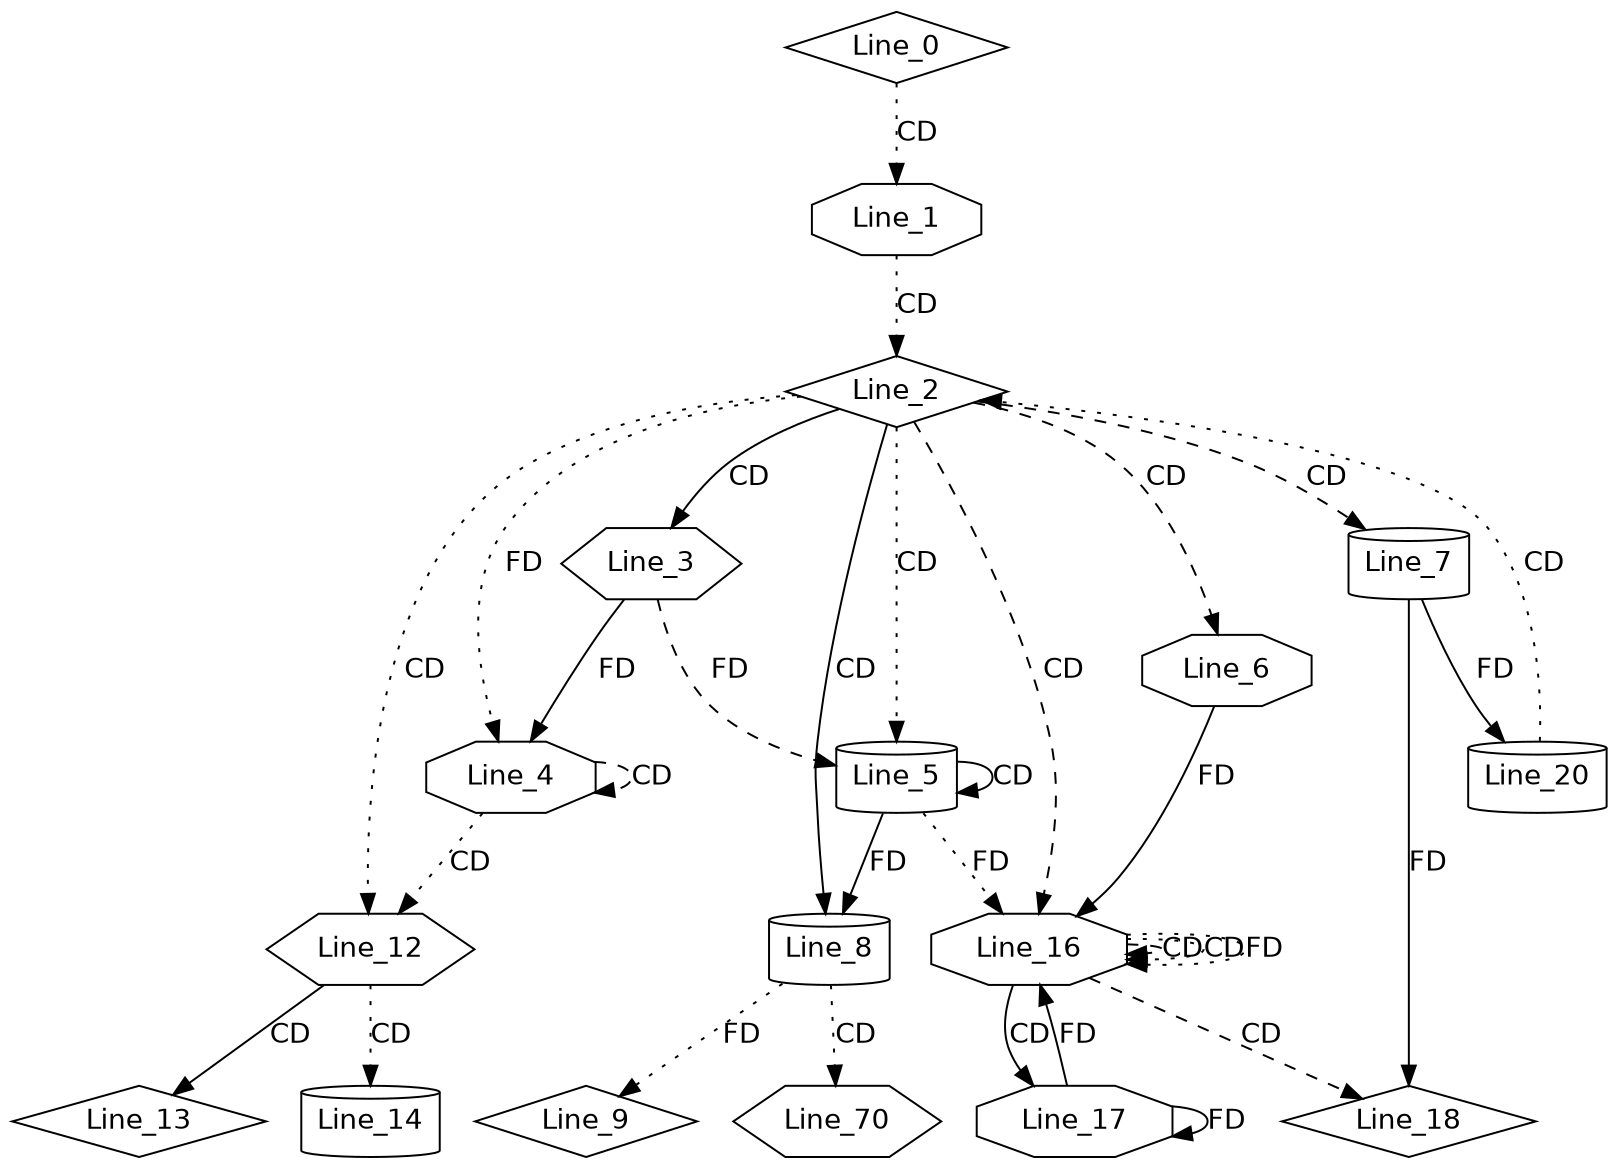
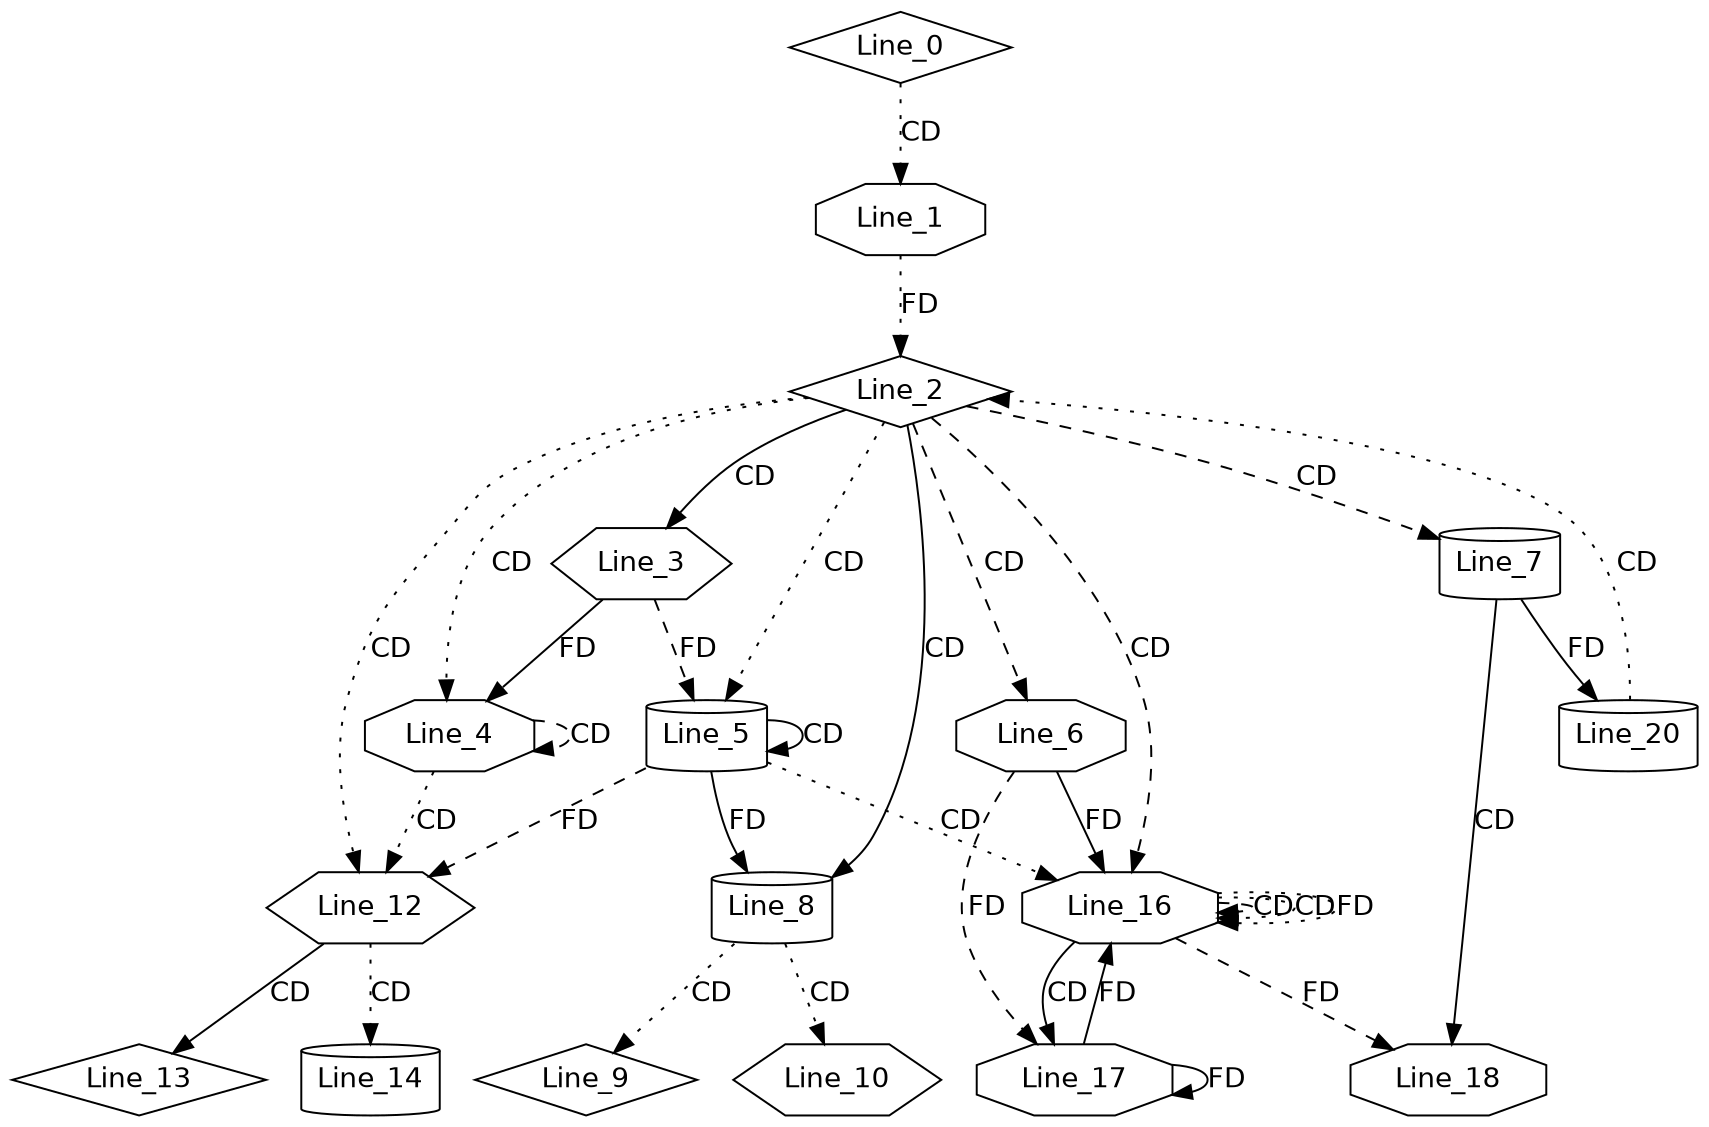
(917, 306) -> (919, 306)
(524, 564) -> (512, 564)
none -> (547, 818)
(991, 863) -> (961, 822)
(1428, 863) -> (1495, 822)
none -> (962, 903)
(741, 1035) -> (712, 994)
(1262, 1035) -> (1321, 994)
(837, 1121) -> (837, 1080)
(1409, 1121) -> (1448, 1080)
